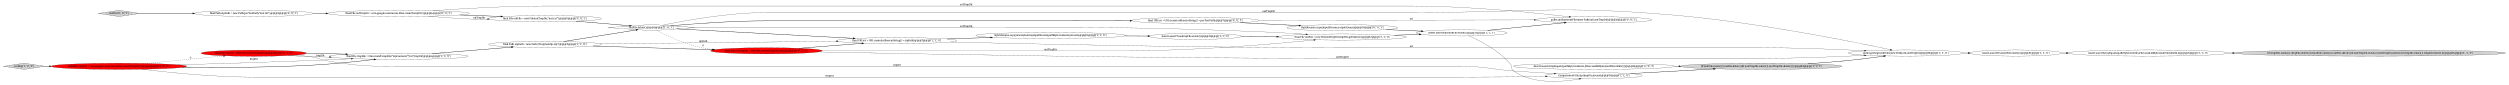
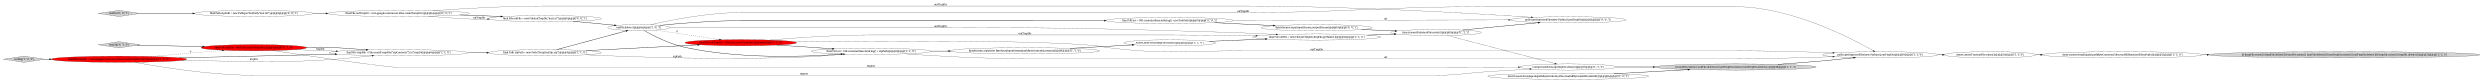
(652, 28) -> (639, 28)
none -> (119, 45)
